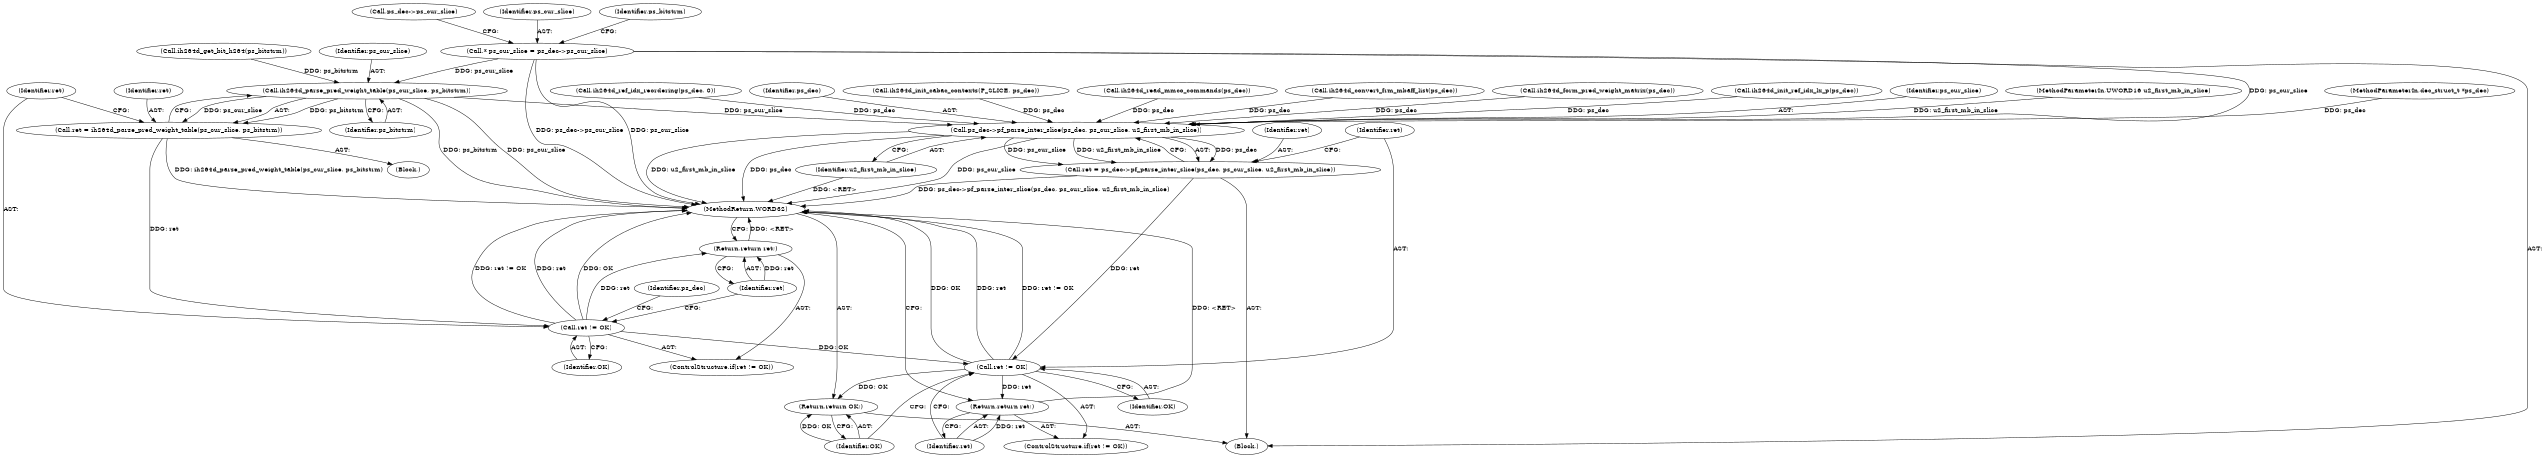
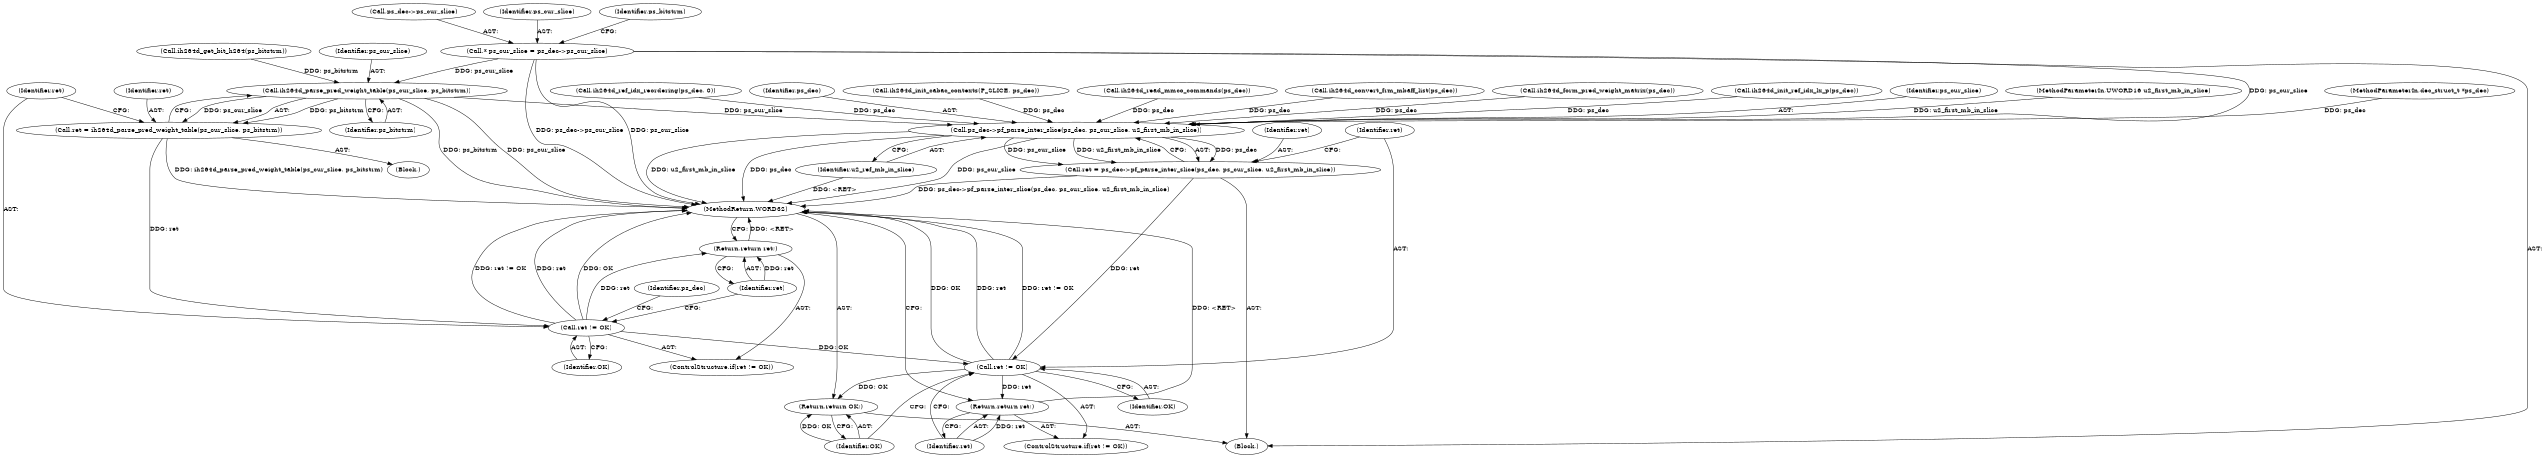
(492, 32) -> (492, 32)
(866, 170) -> (866, 170)
